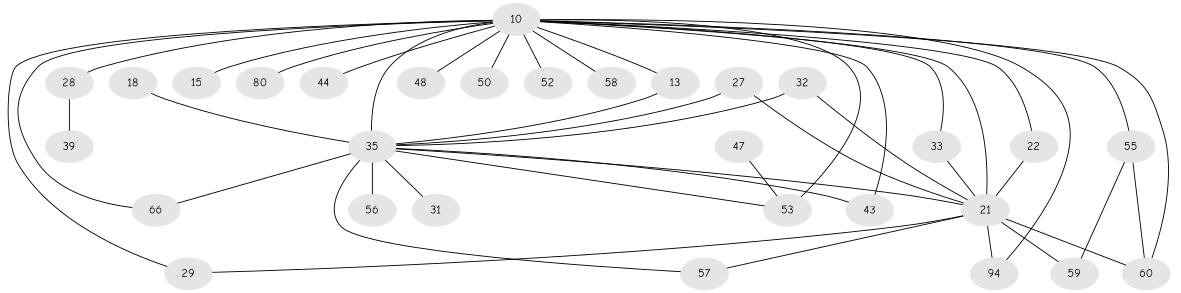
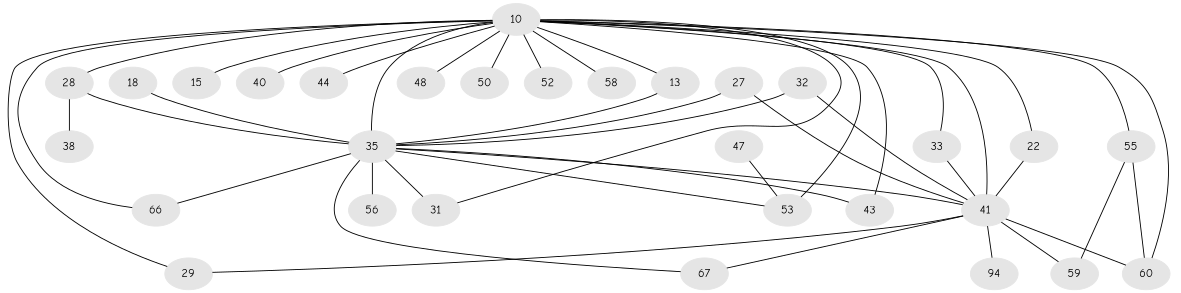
(969, 49) -> (812, 118)
(260, 83) -> (260, 83)
none -> (217, 126)
(69, 147) -> (69, 147)
(985, 210) -> (985, 210)
(705, 274) -> (705, 274)
